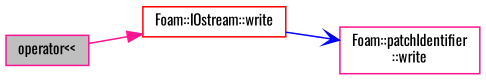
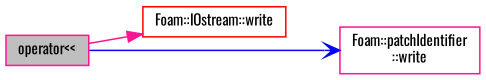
(305, 35) -> (207, 50)
